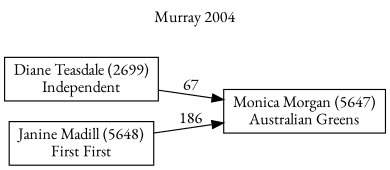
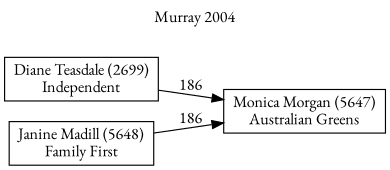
(191, 85) -> (191, 85)
(81, 143) -> (81, 143)
